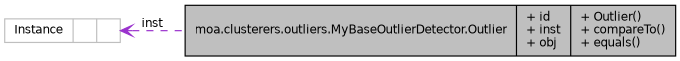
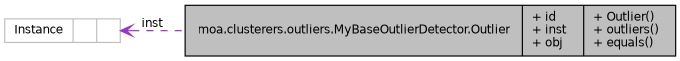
(623, 30) -> (626, 30)
